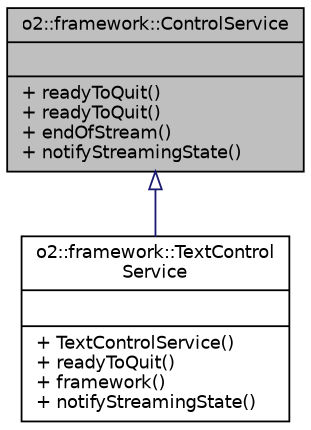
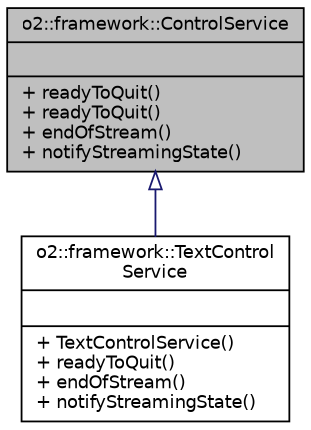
(102, 383) -> (111, 383)
